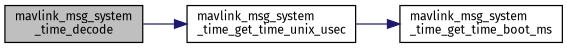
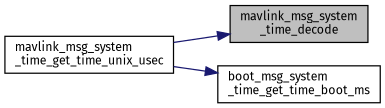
(159, 24) -> (196, 39)
(481, 24) -> (299, 84)
